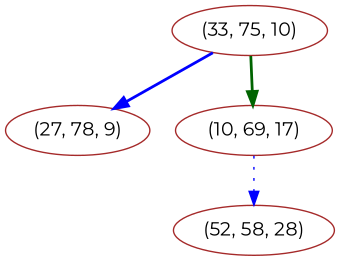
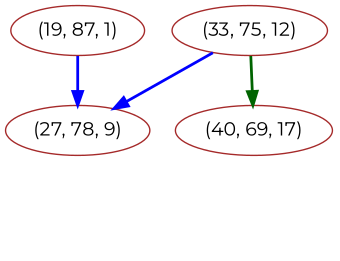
none -> (78, 31)
(250, 31) -> (250, 31)
(254, 130) -> (254, 130)
(254, 230) -> none
